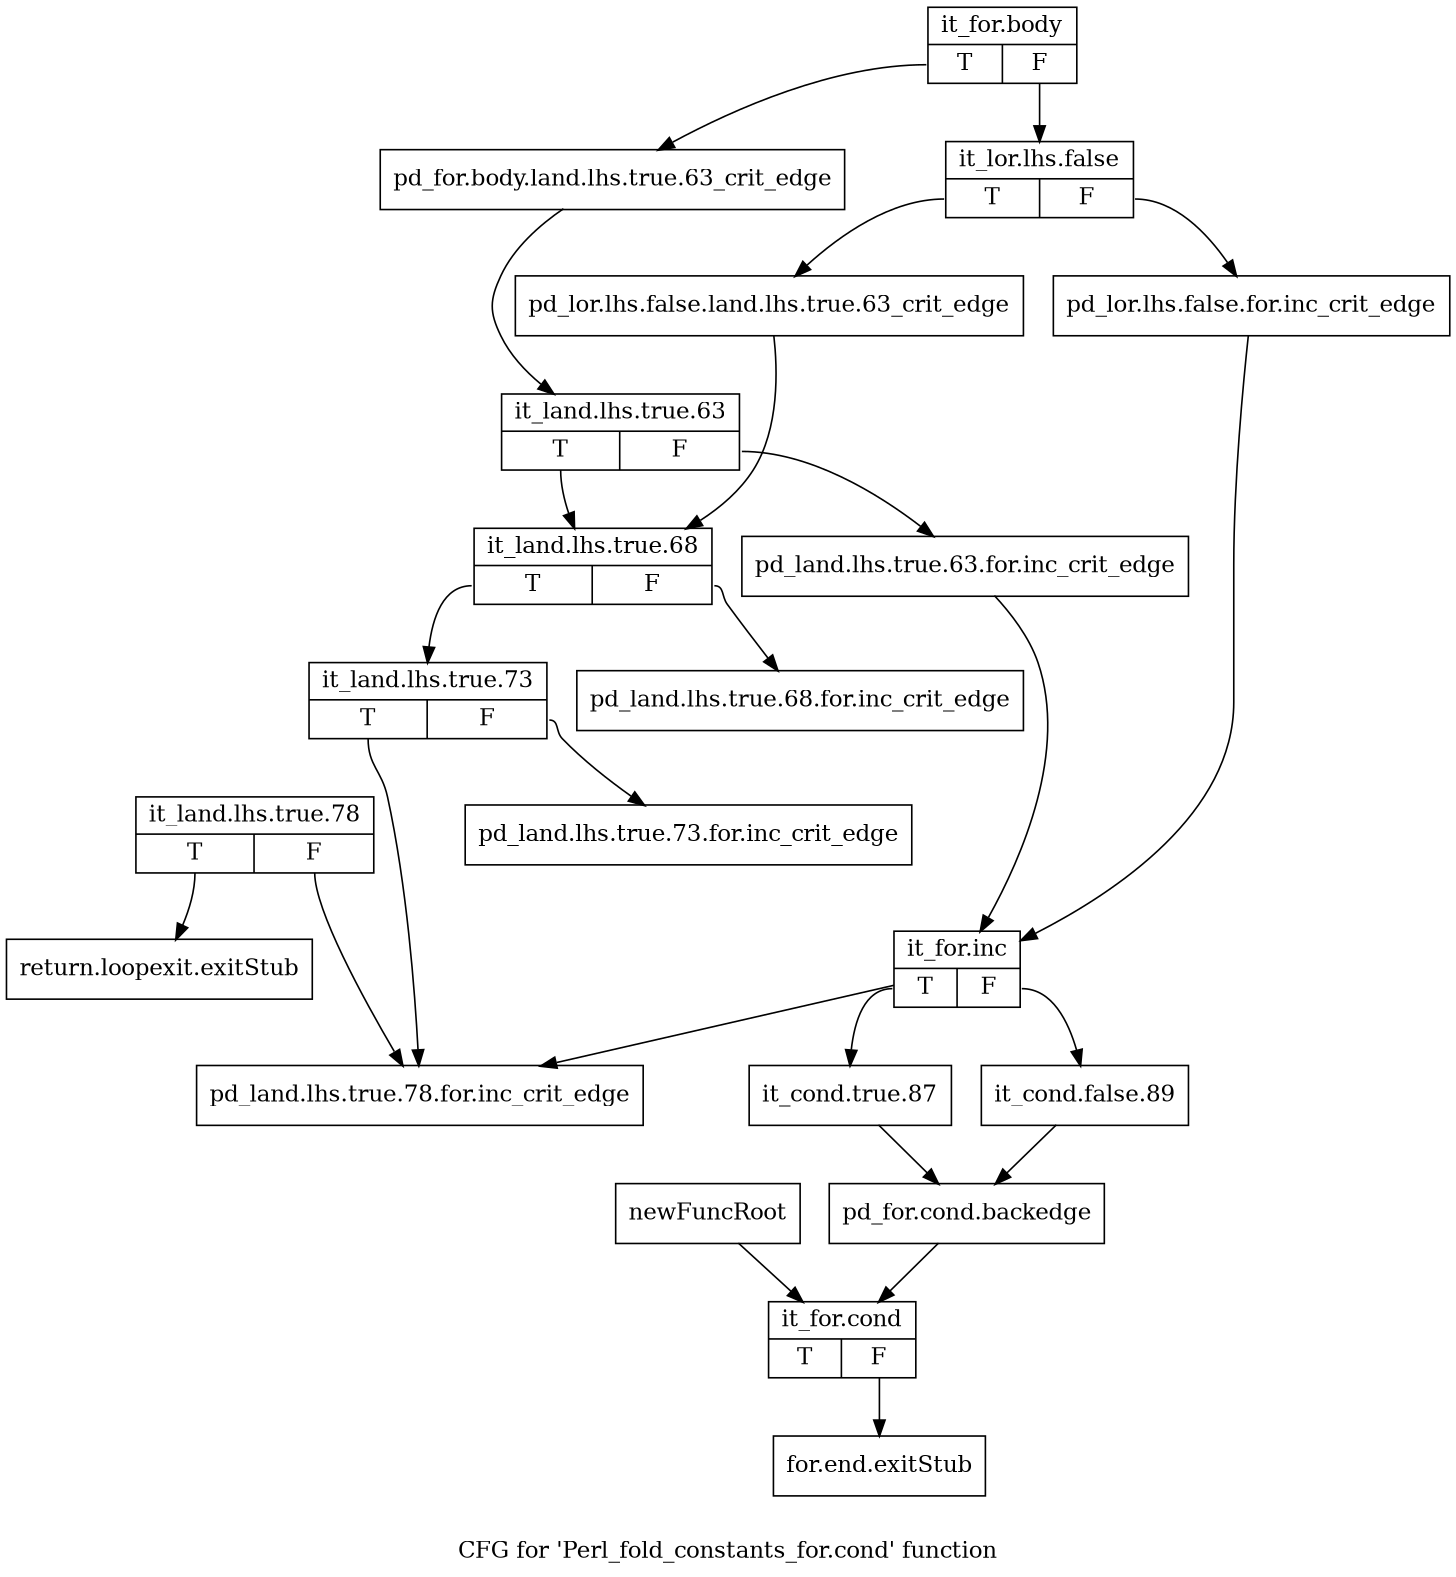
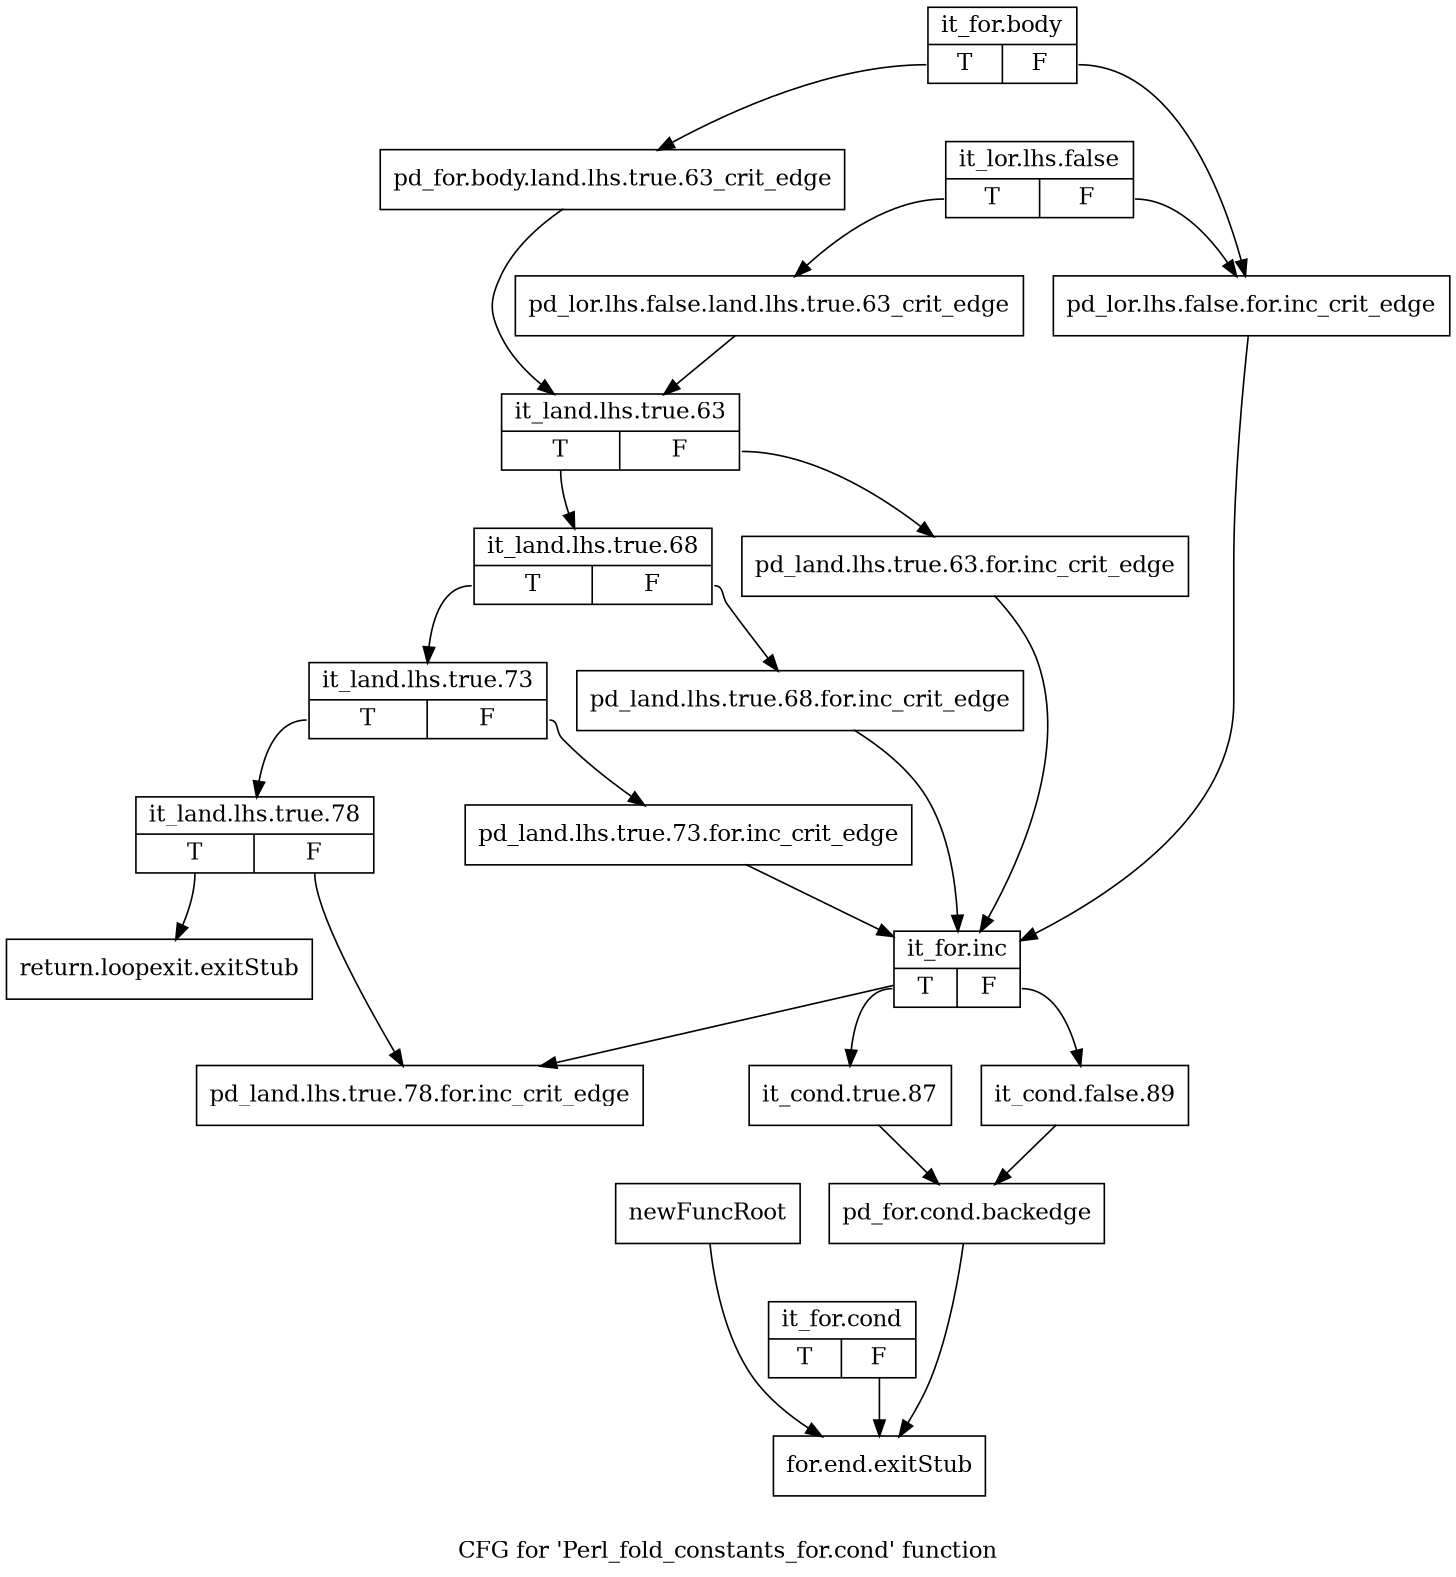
(1040, 104) -> (1188, 136)
(767, 440) -> (706, 360)
none -> (932, 807)
(404, 892) -> (273, 742)
none -> (812, 897)
(765, 1267) -> (736, 1348)
(914, 1267) -> (945, 1336)
